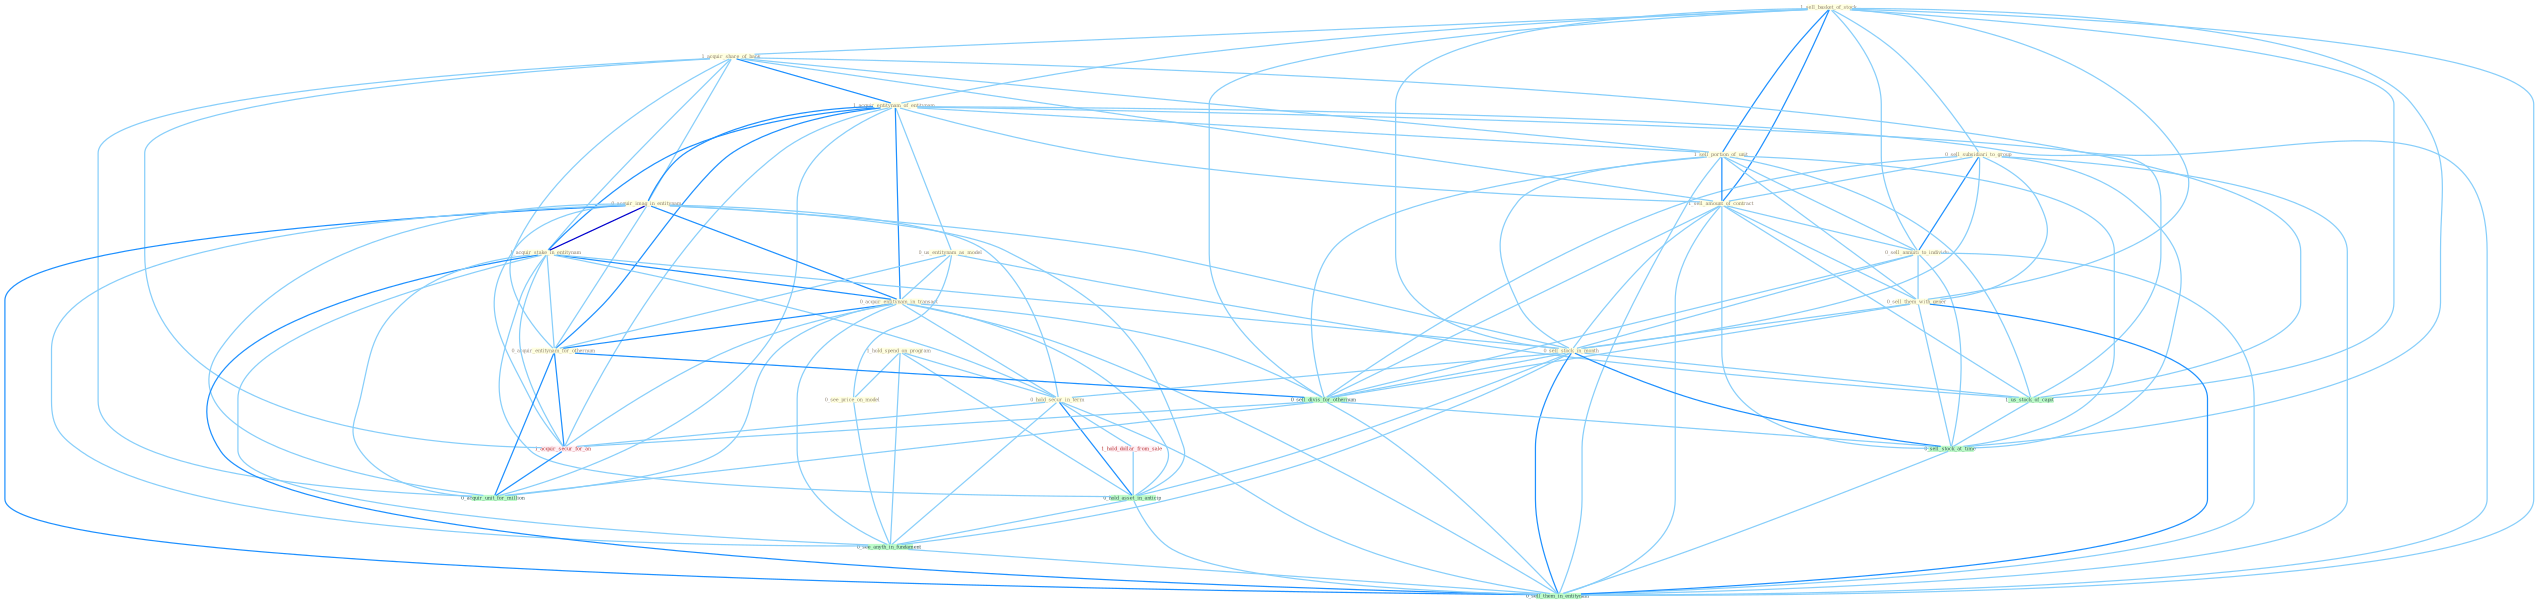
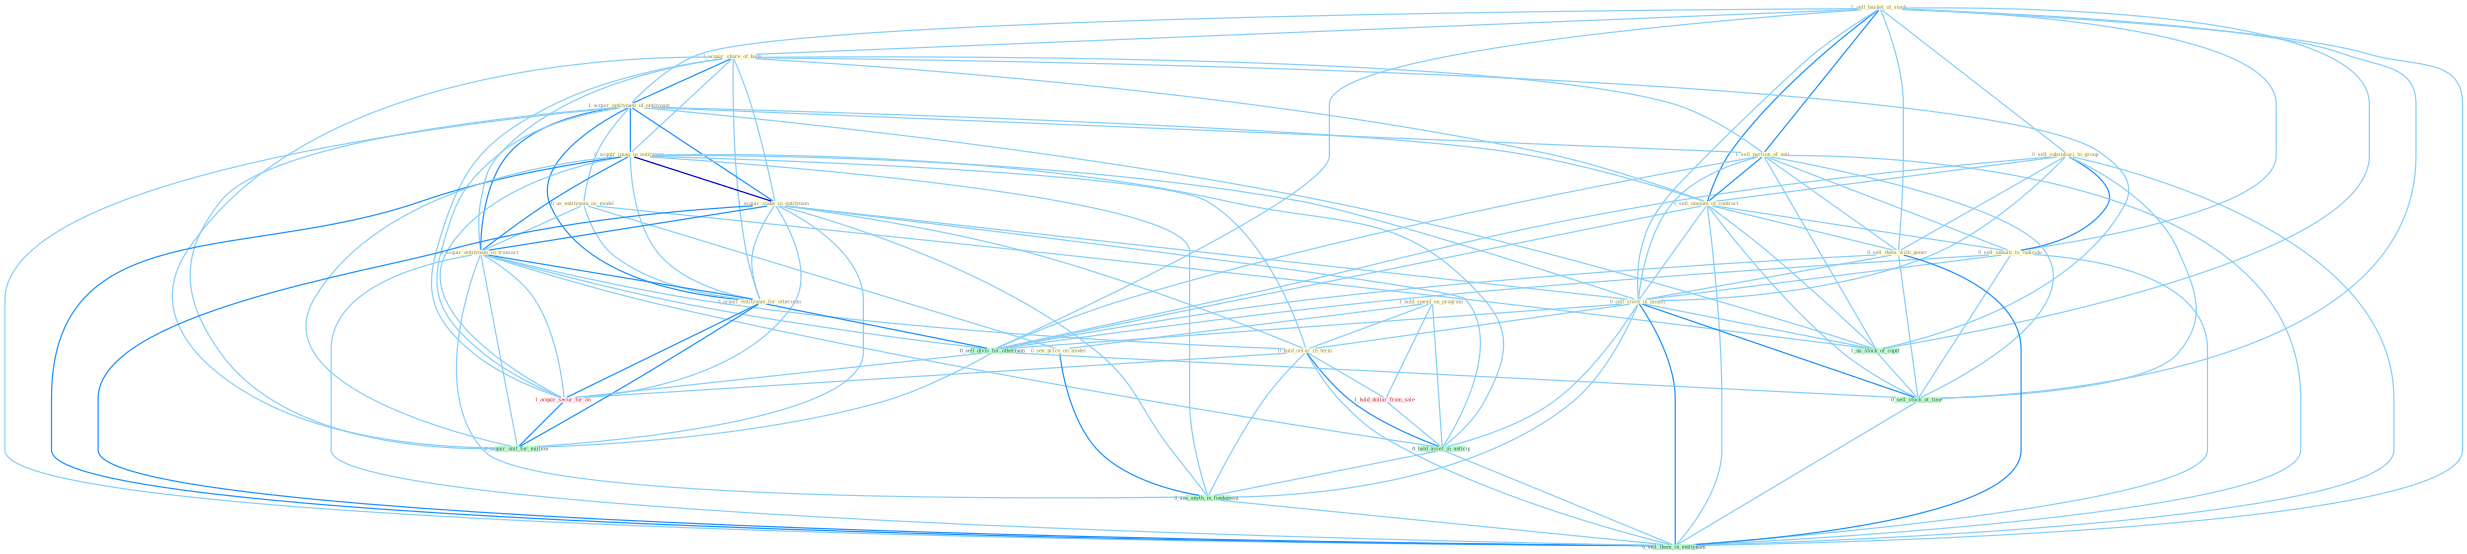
none -> (557, 110)
(1918, 284) -> none
(896, 439) -> (1409, 351)
(867, 475) -> (1101, 453)
(1450, 489) -> none
